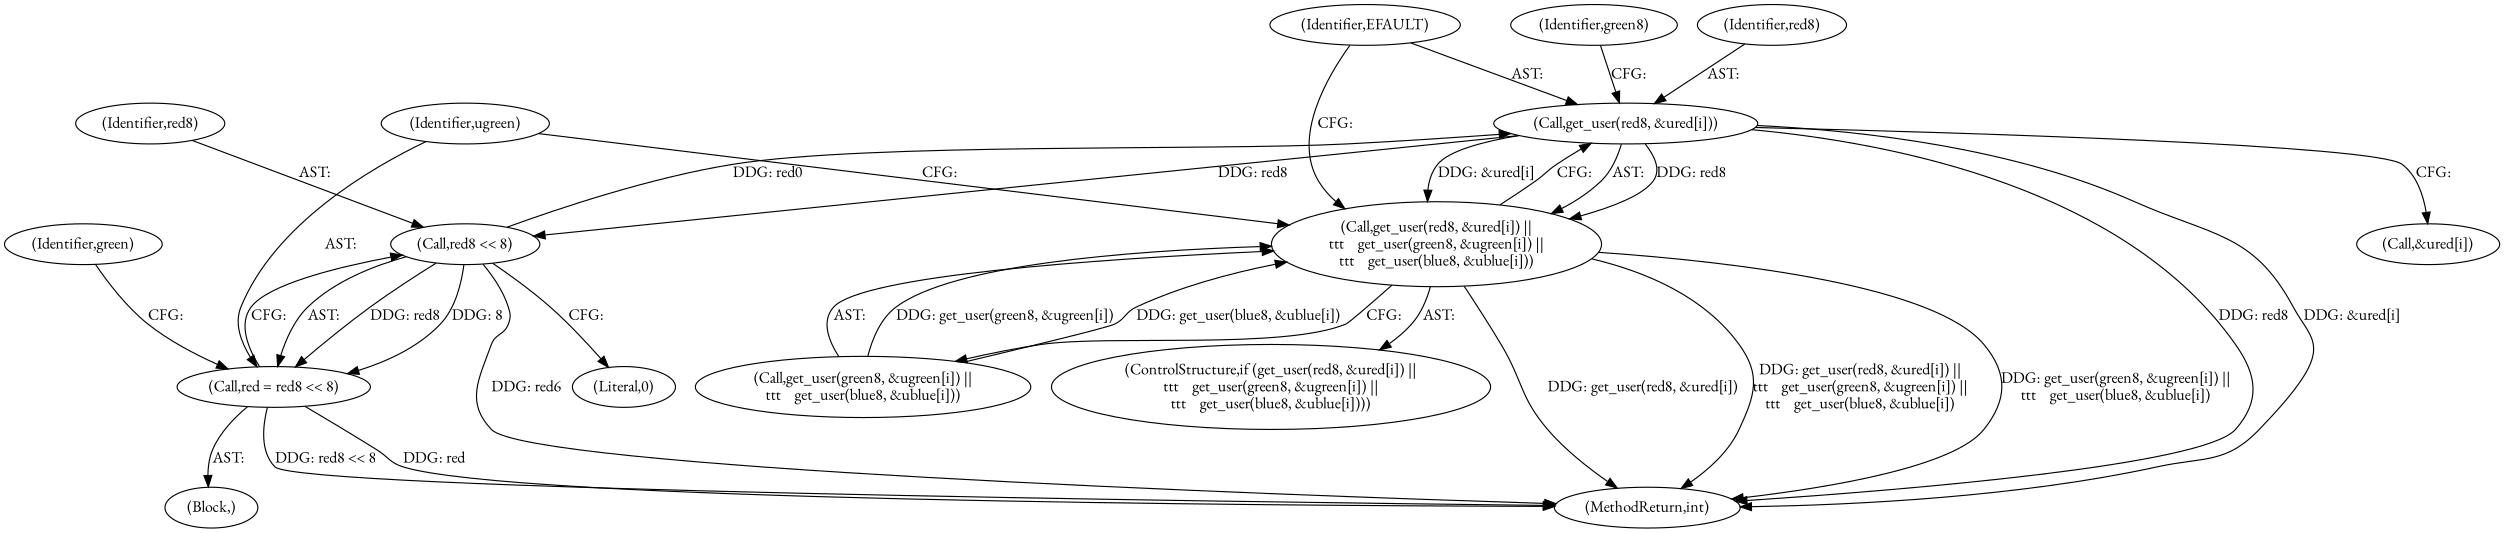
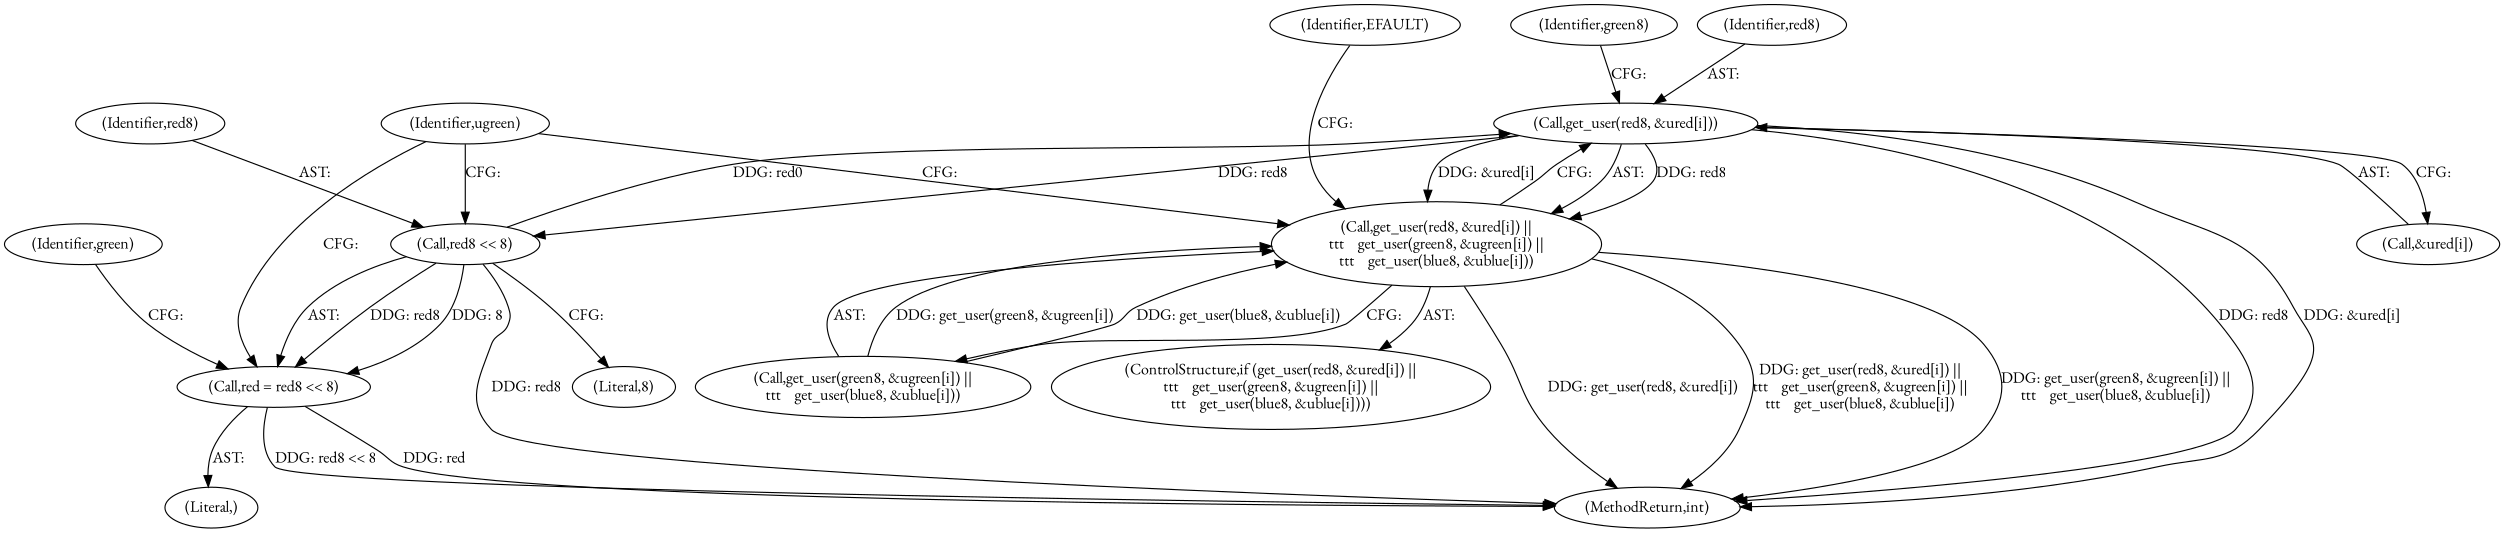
(1489, 72) -> (2099, 140)
(343, 244) -> (343, 244)
(287, 284) -> (465, 178)
(526, 387) -> (526, 387)
(624, 387) -> (624, 387)
(211, 508) -> (211, 508)
